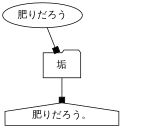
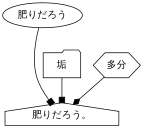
(51, 37) -> (35, 65)
none -> (117, 65)
